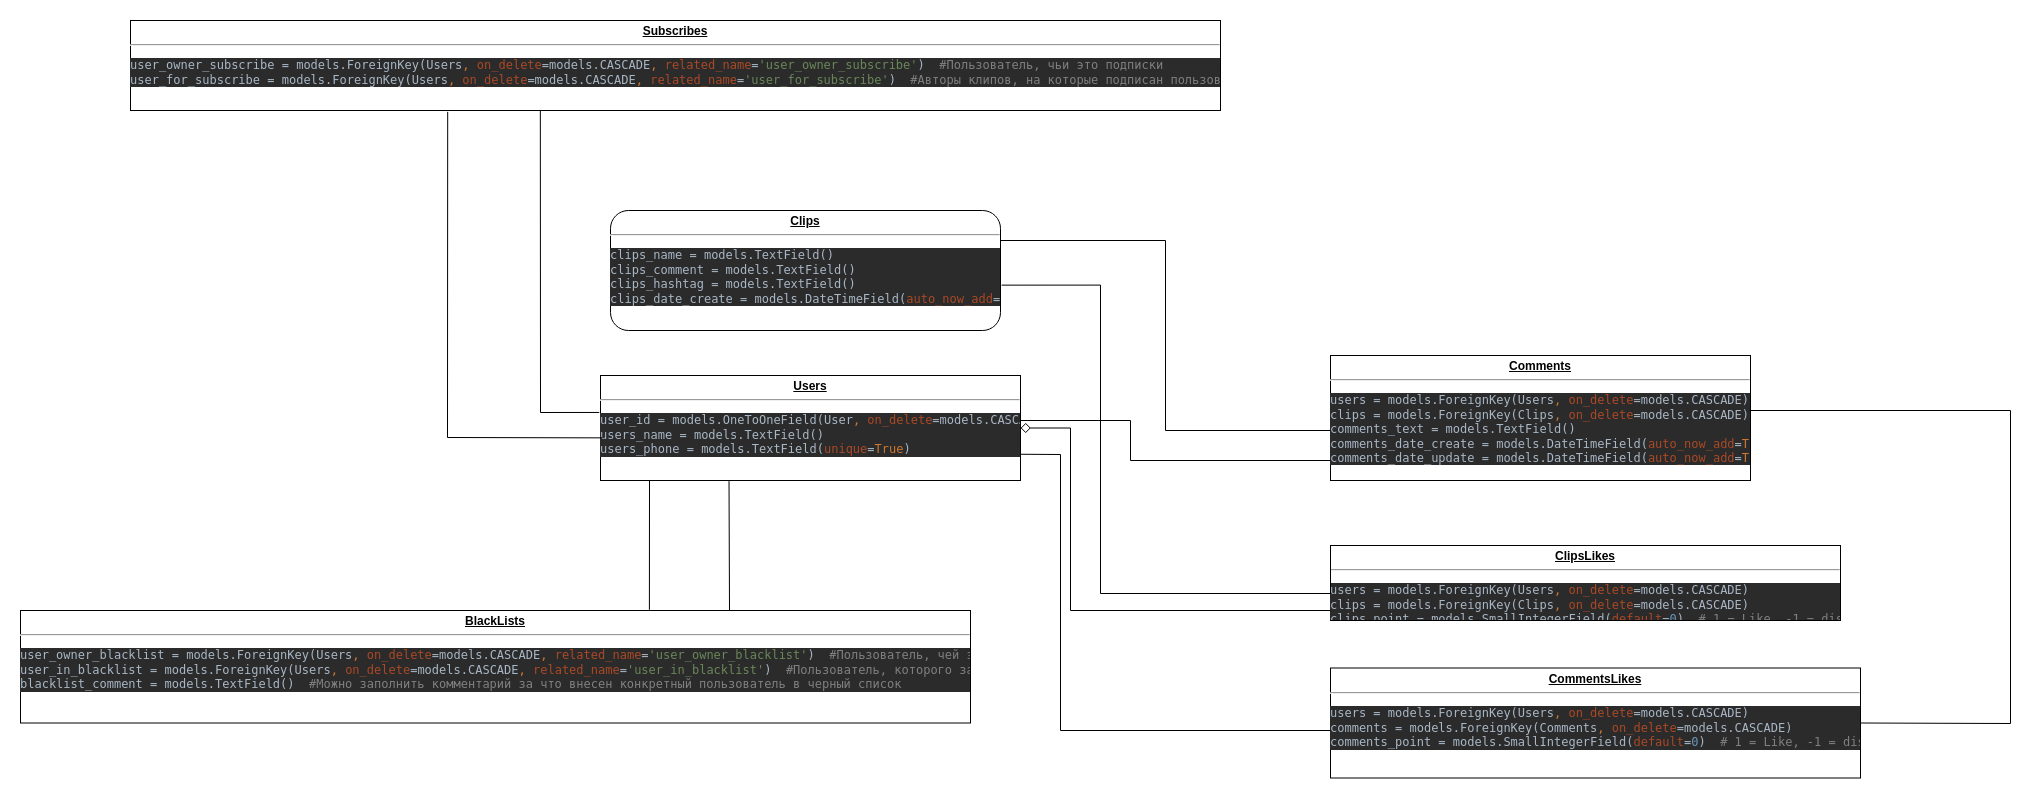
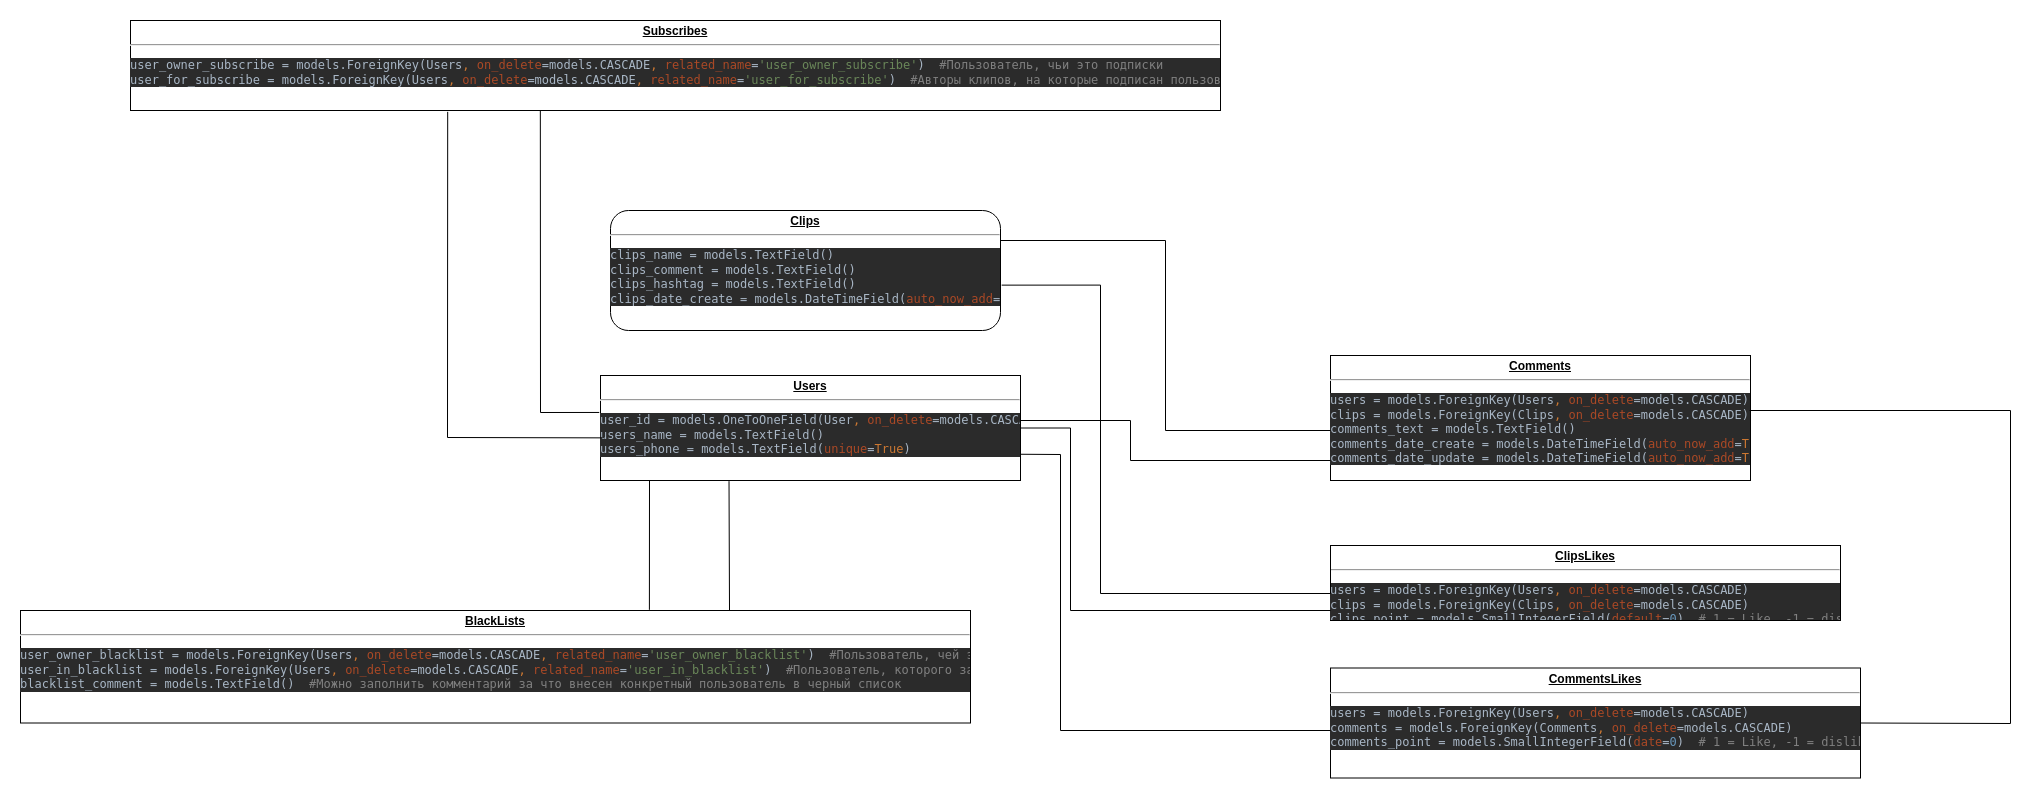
(1030, 428) -> (1026, 428)
(1557, 697) -> (1548, 697)
